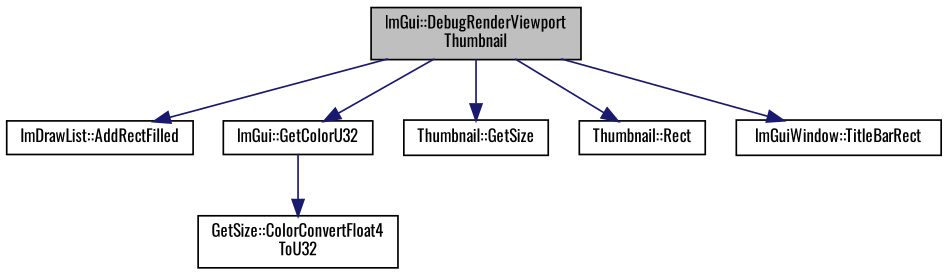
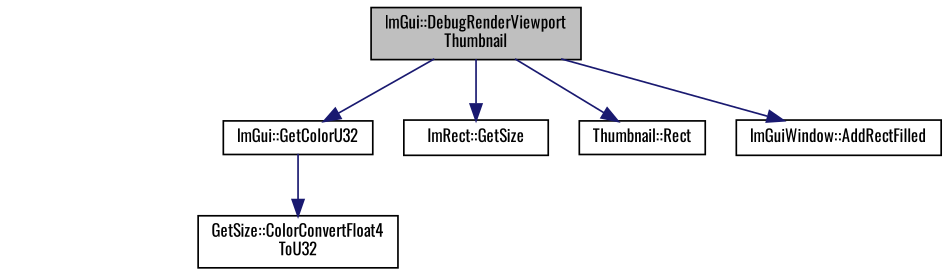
(100, 138) -> none
(476, 138) -> (476, 138)
(839, 138) -> (839, 138)
